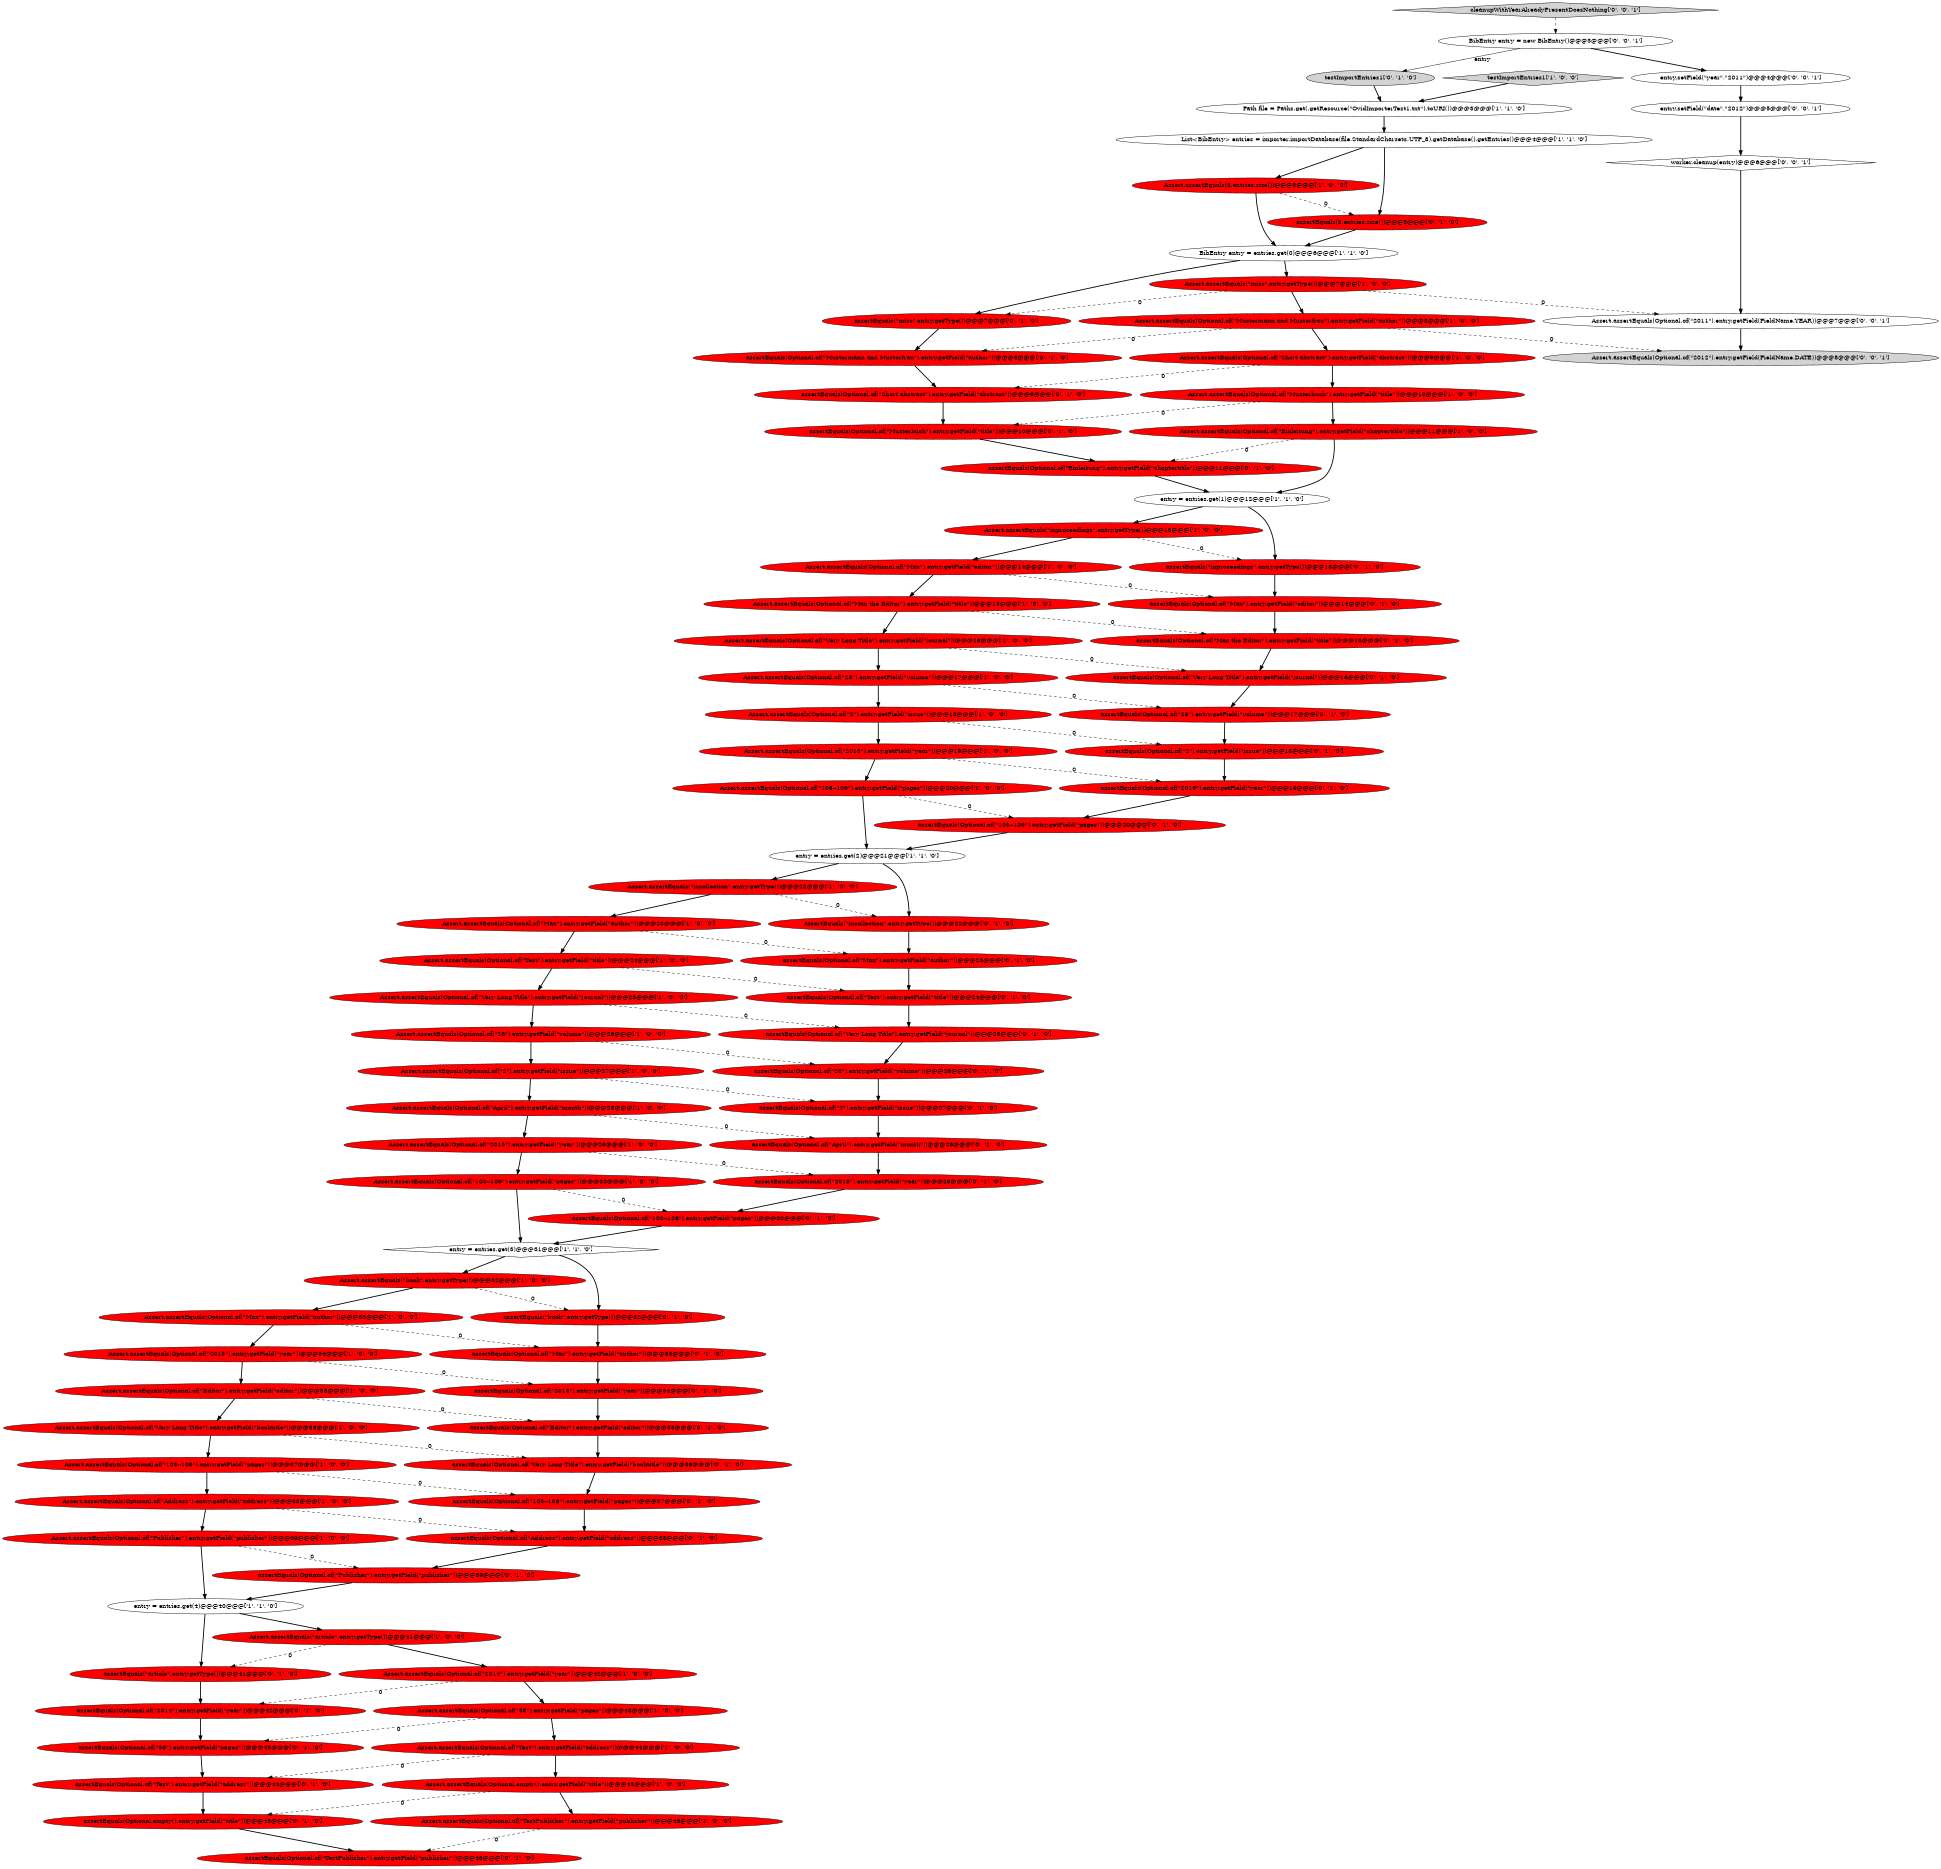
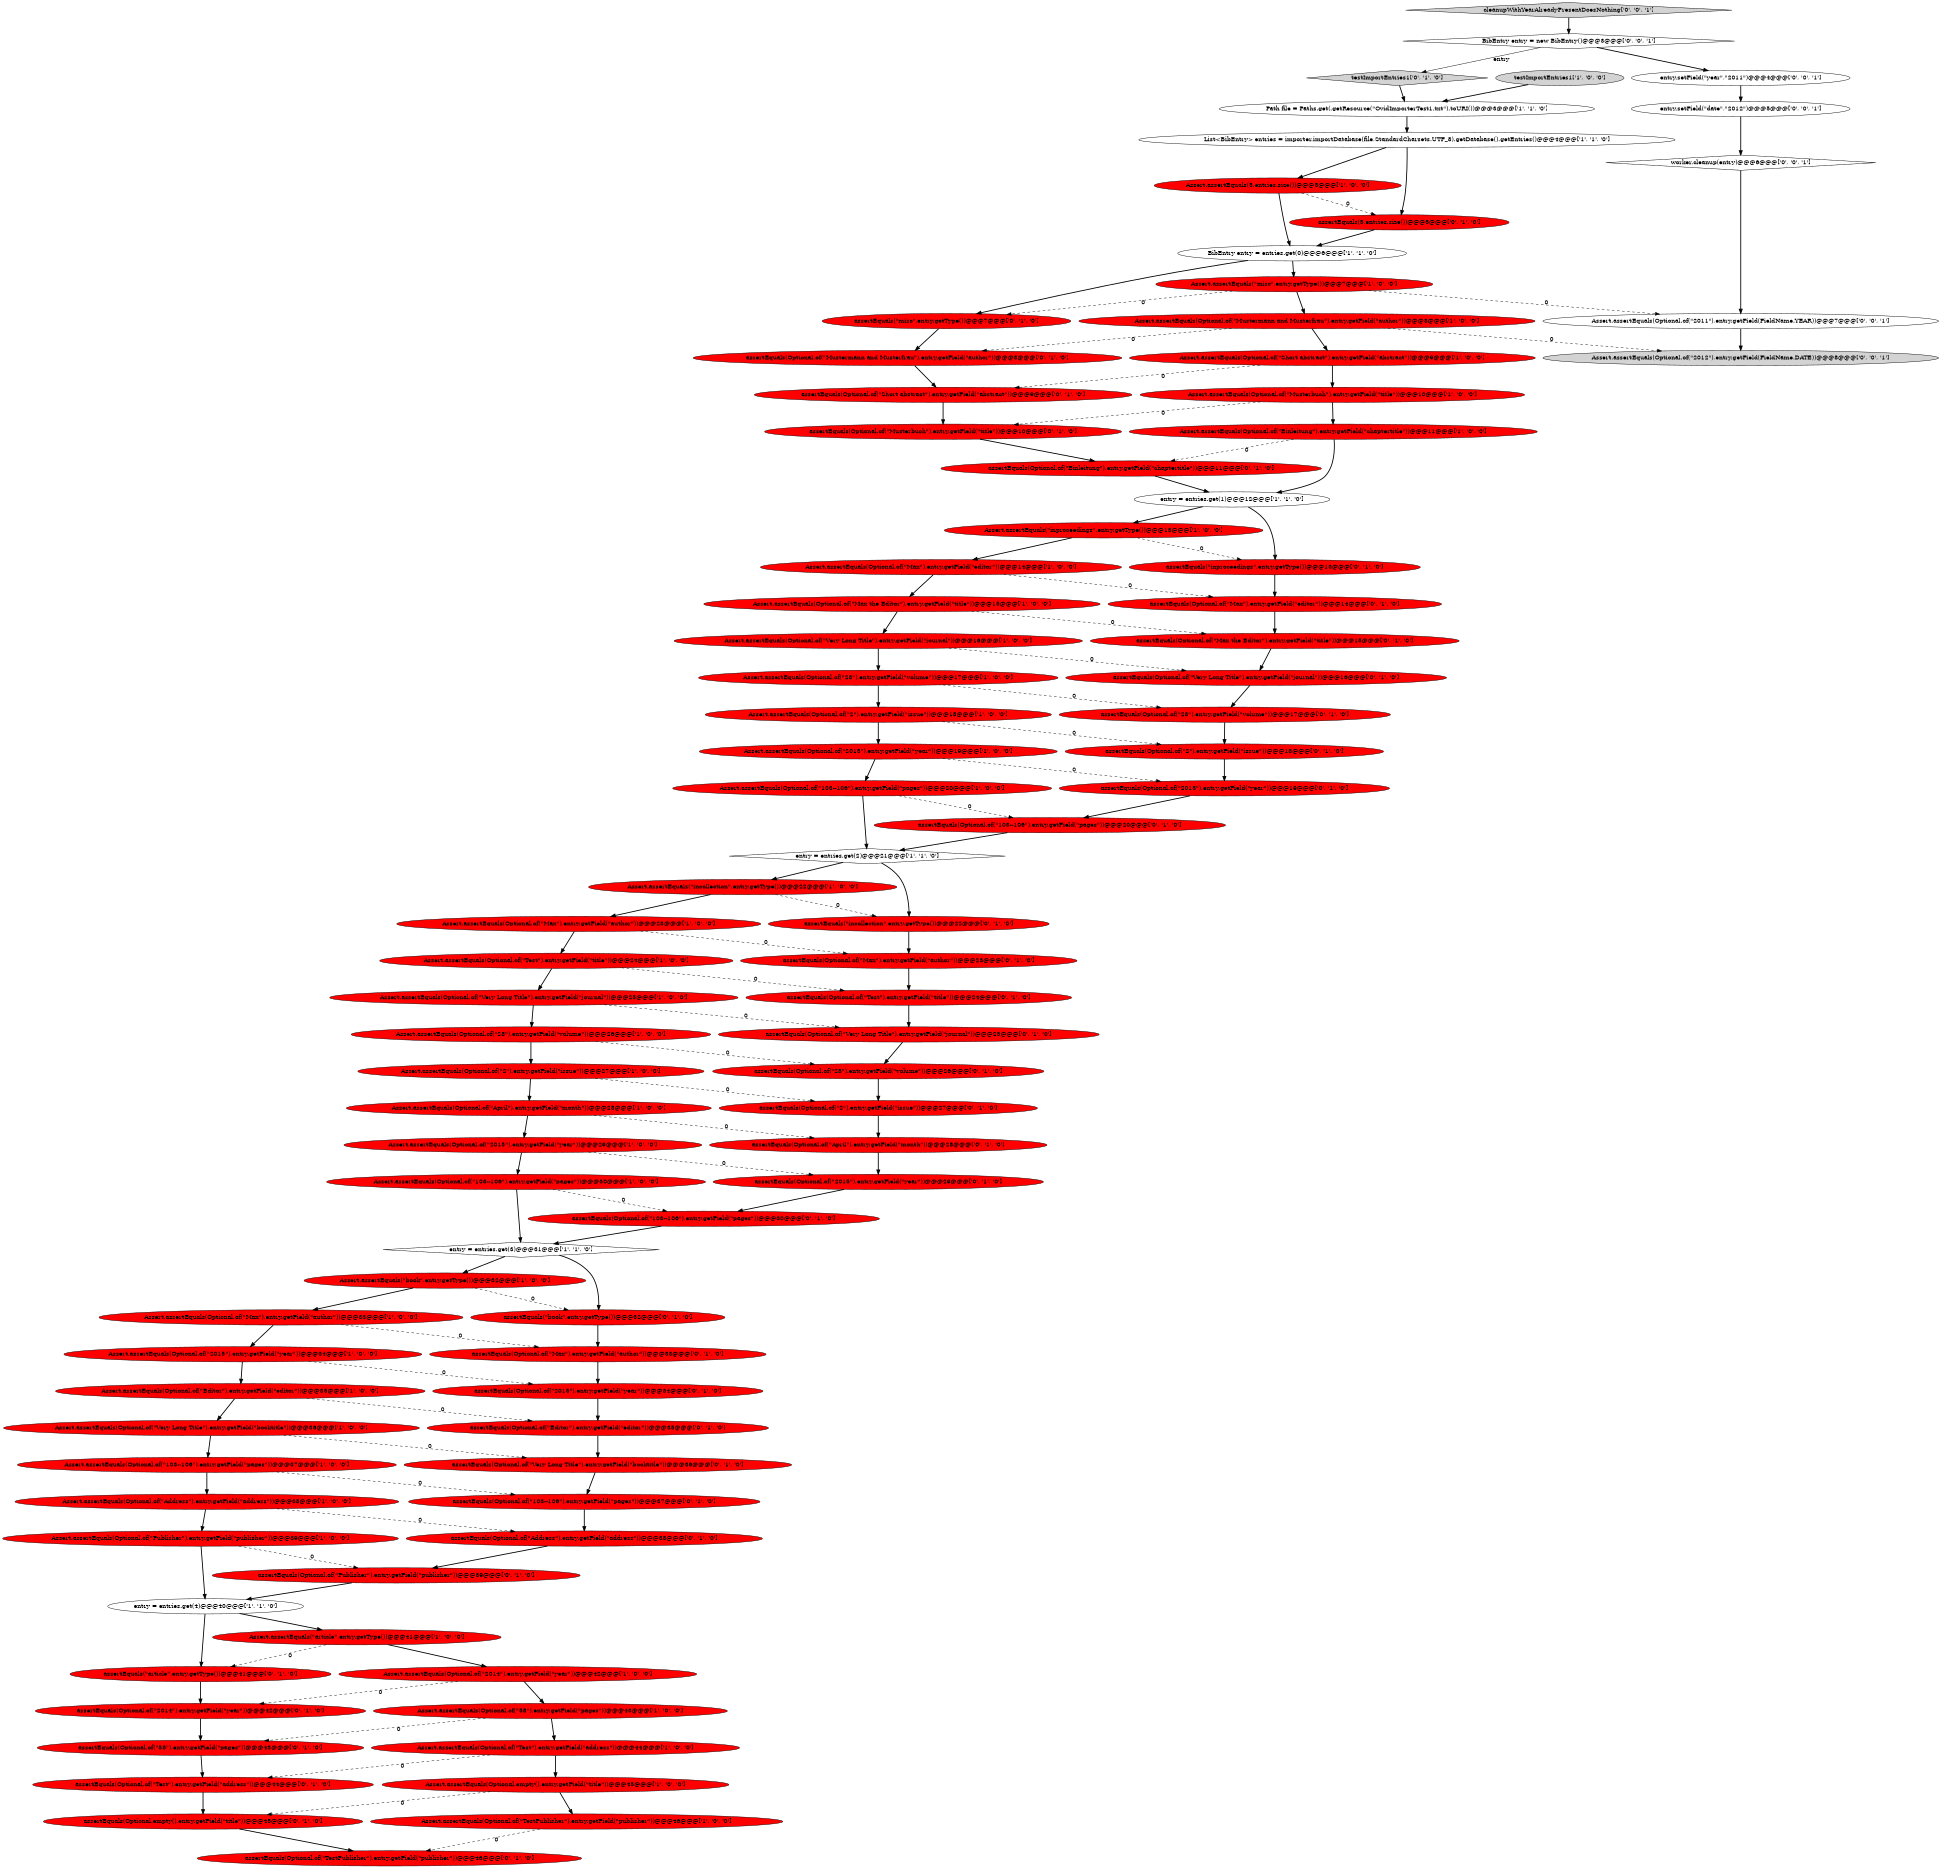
(1556, 24) -> (1569, 24)
(1556, 41) -> (1569, 41)
(1371, 78) -> (1397, 78)
(1533, 78) -> (1560, 78)
(867, 856) -> (867, 856)
